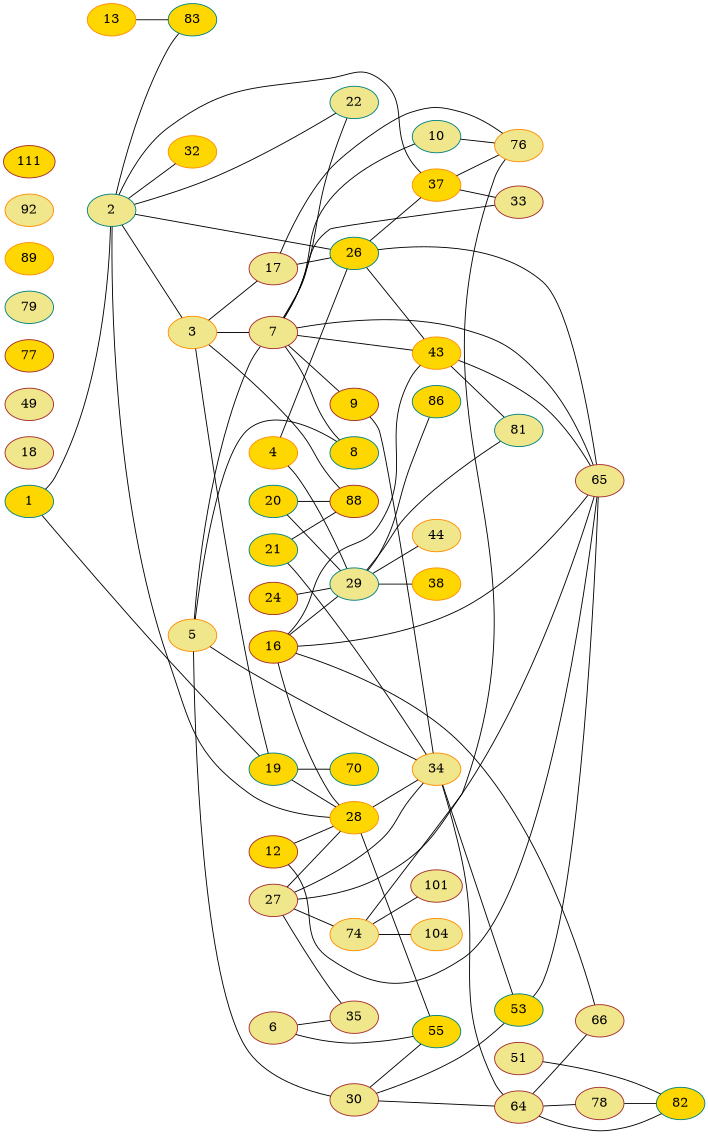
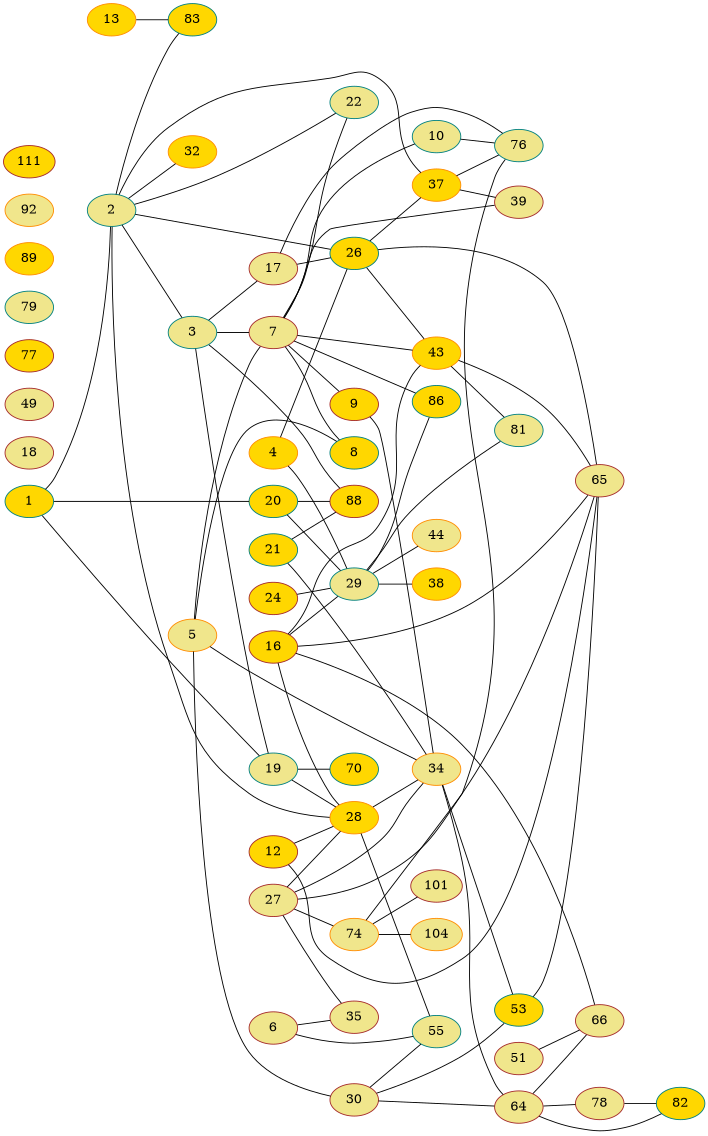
(519, 146) -> (519, 146)
(519, 202) -> (519, 202)
(192, 332) -> (192, 332)
(477, 333) -> (355, 367)
none -> (151, 501)
(273, 769) -> (273, 769)
(437, 1032) -> (437, 1032)
(603, 1073) -> (559, 1040)
